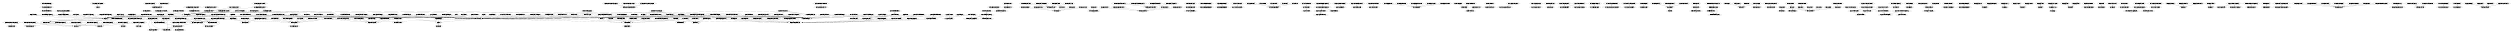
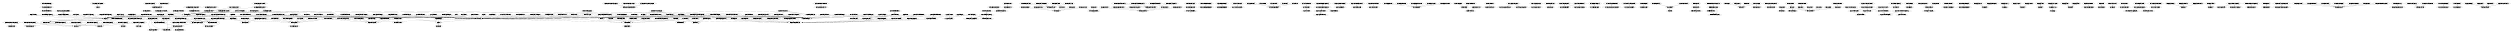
(1670, 3) -> none
none -> (1135, 7)
none -> (1521, 7)
